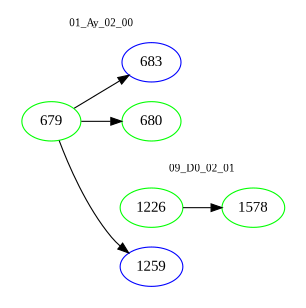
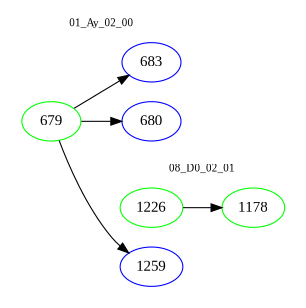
(151, 121) -> (151, 121)
(202, 169) -> (202, 169)
(253, 208) -> (253, 208)
